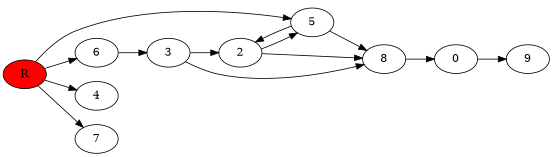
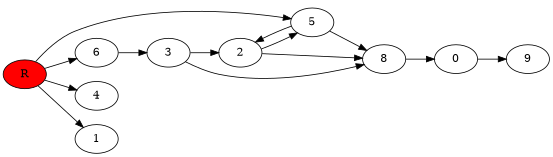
(97, 139) -> (97, 139)
